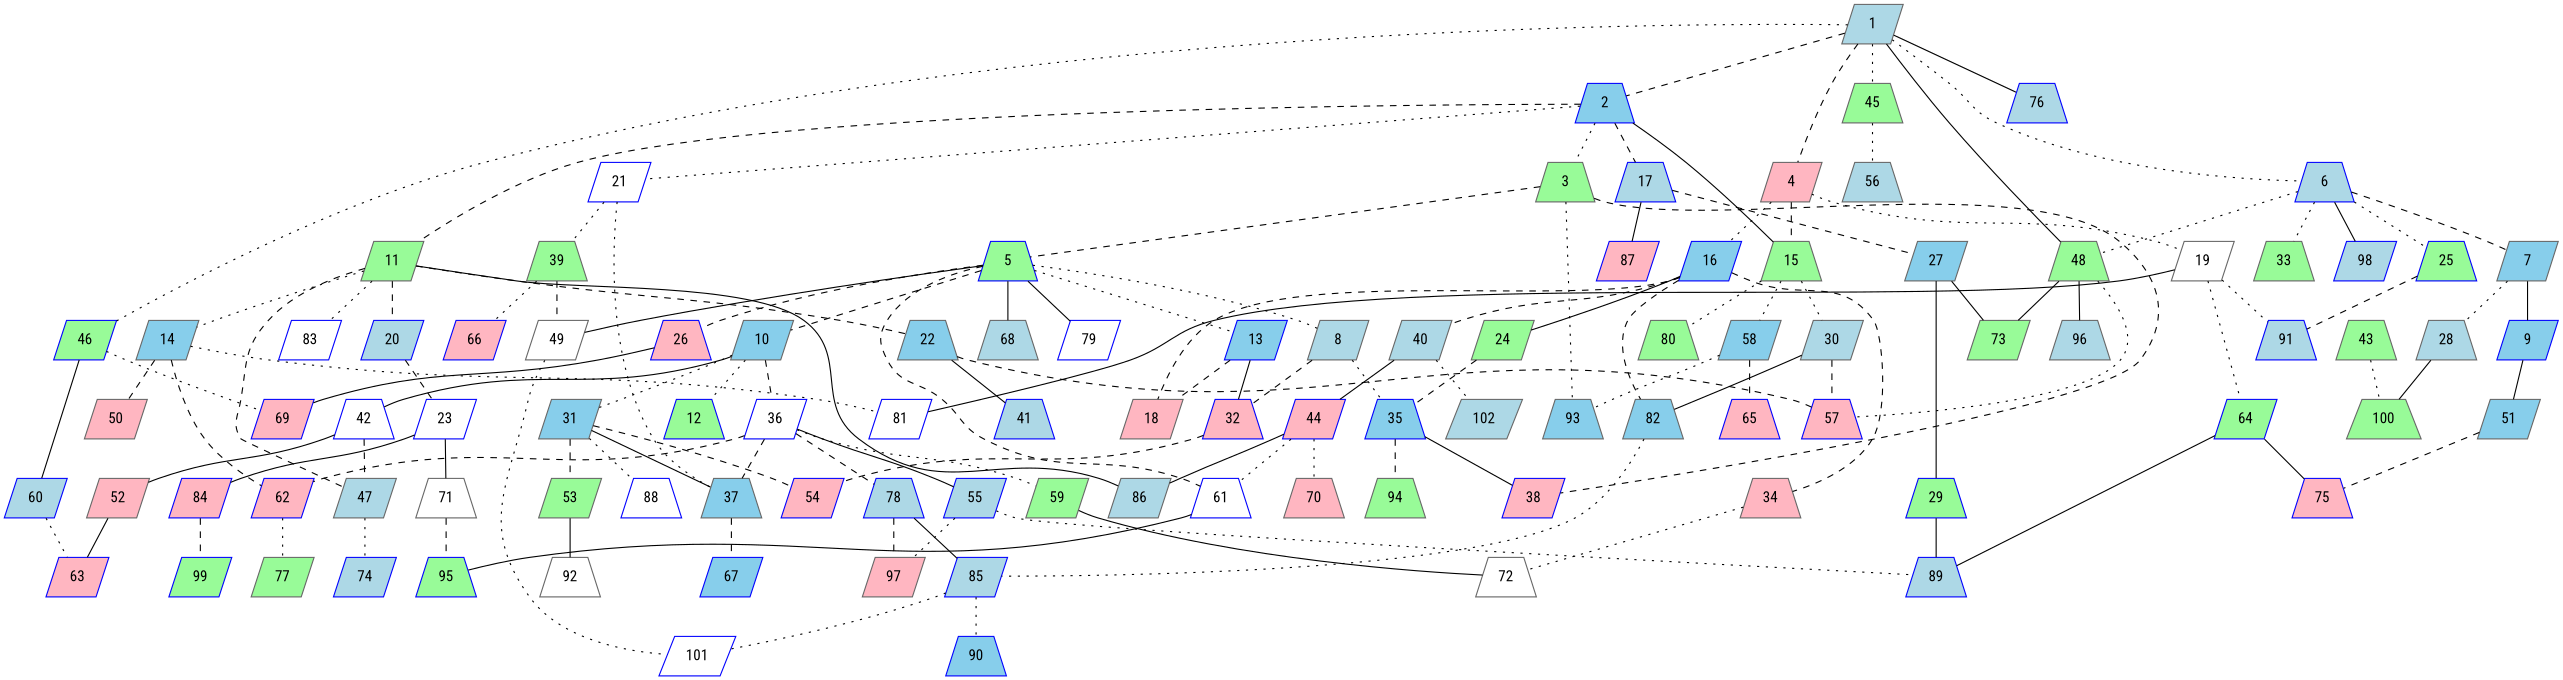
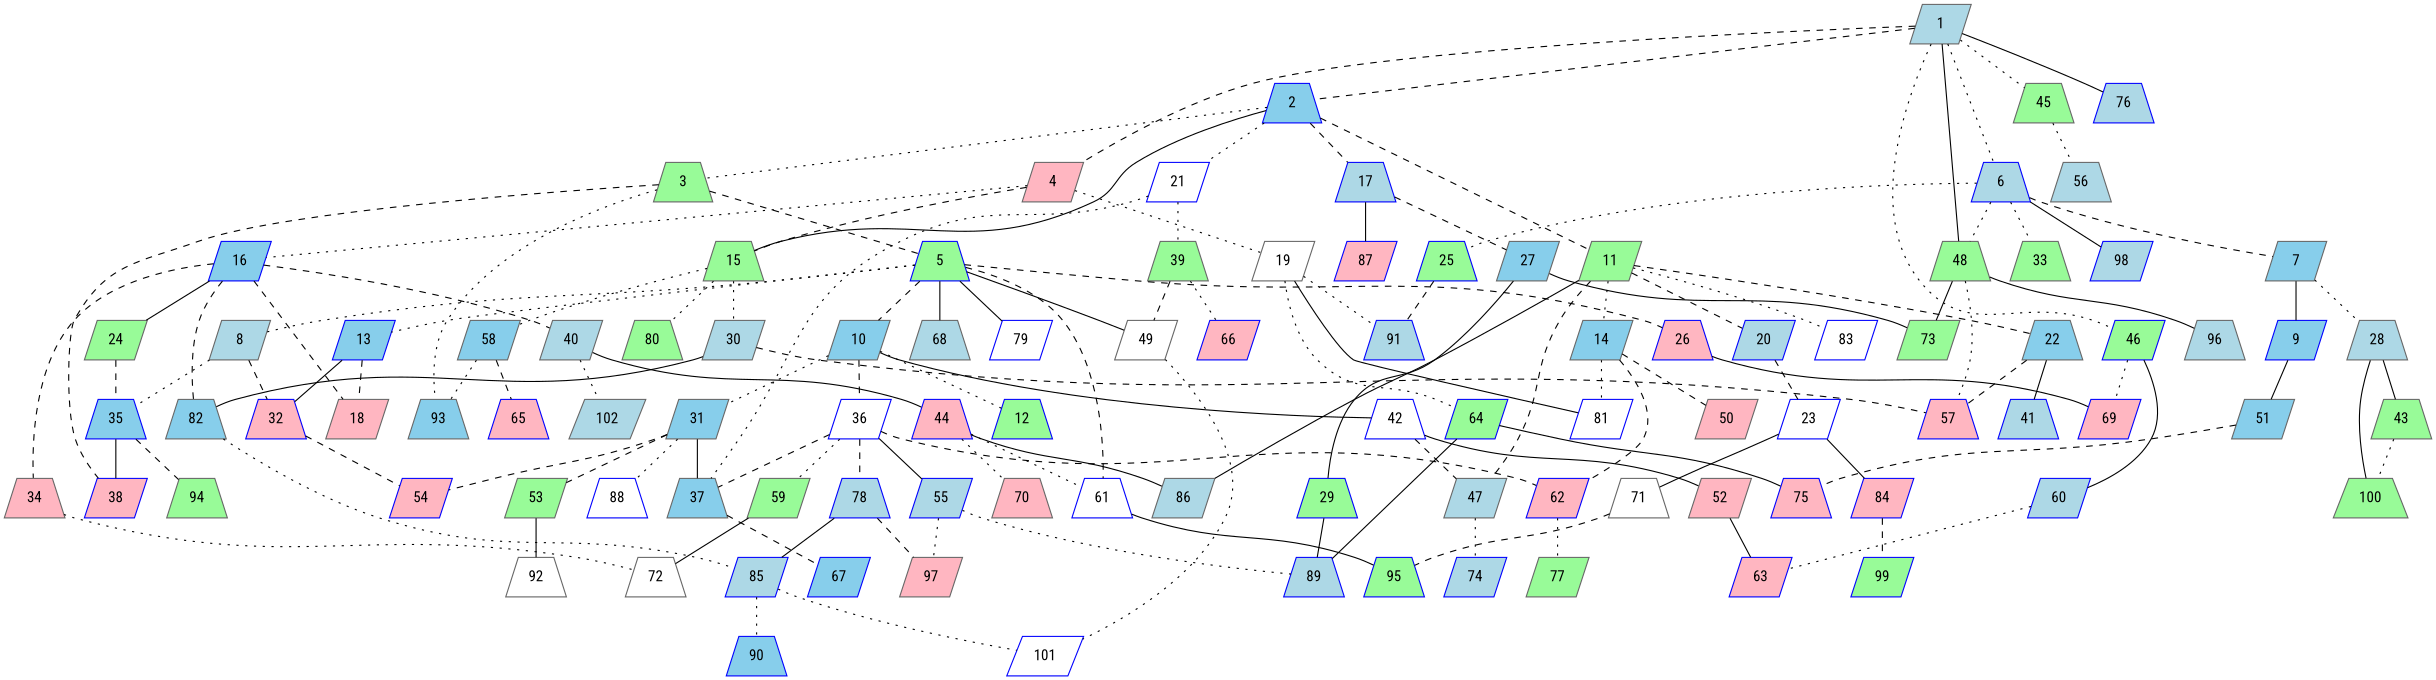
none -> (2389, 380)
(1314, 419) -> (942, 419)
